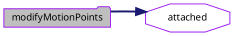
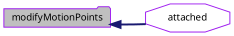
(123, 11) -> (133, 24)
